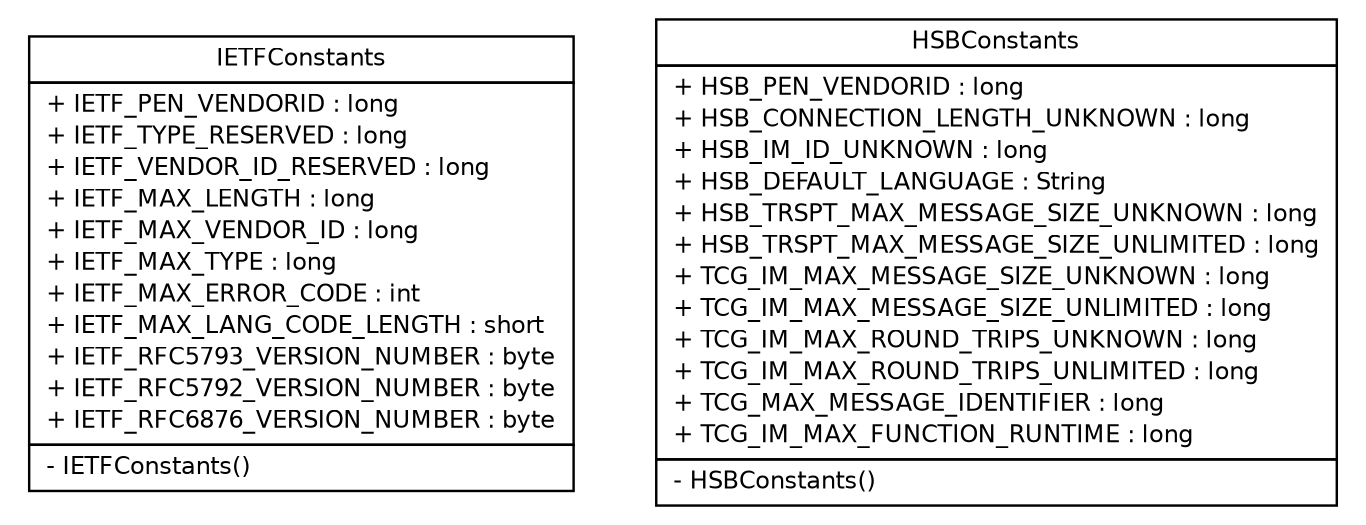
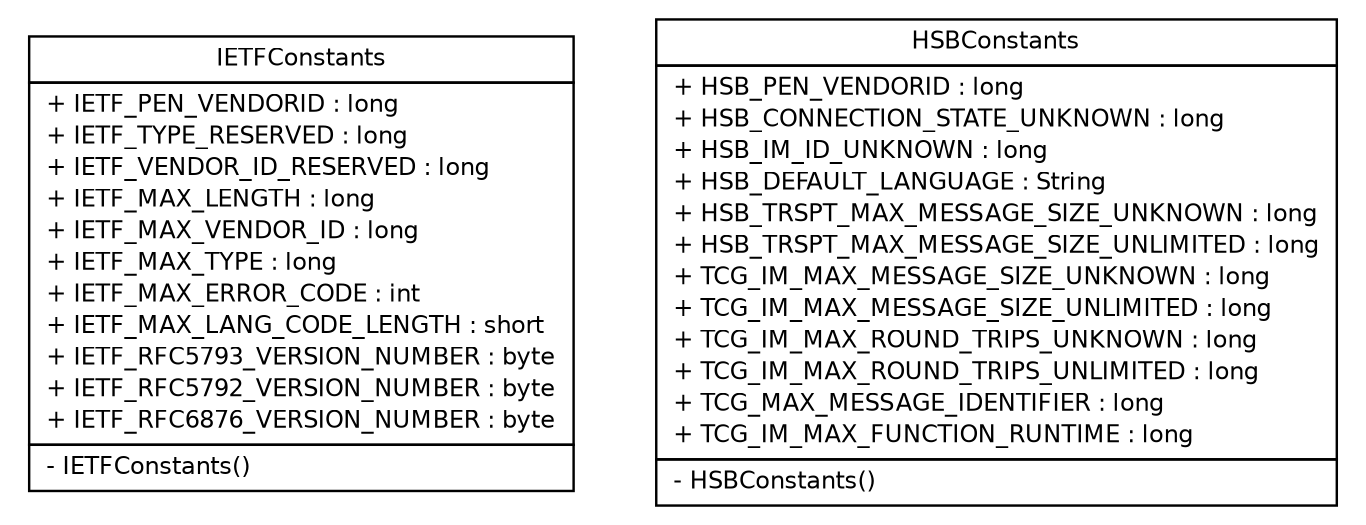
(962, 119) -> (949, 119)
